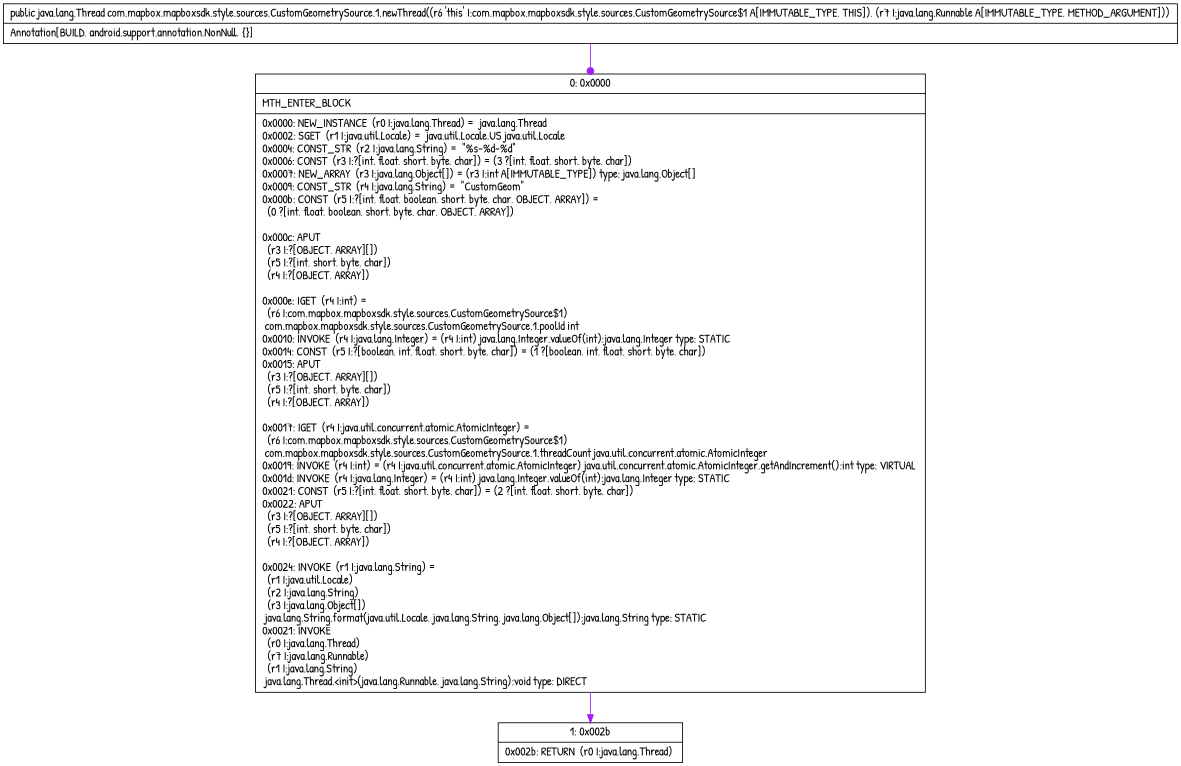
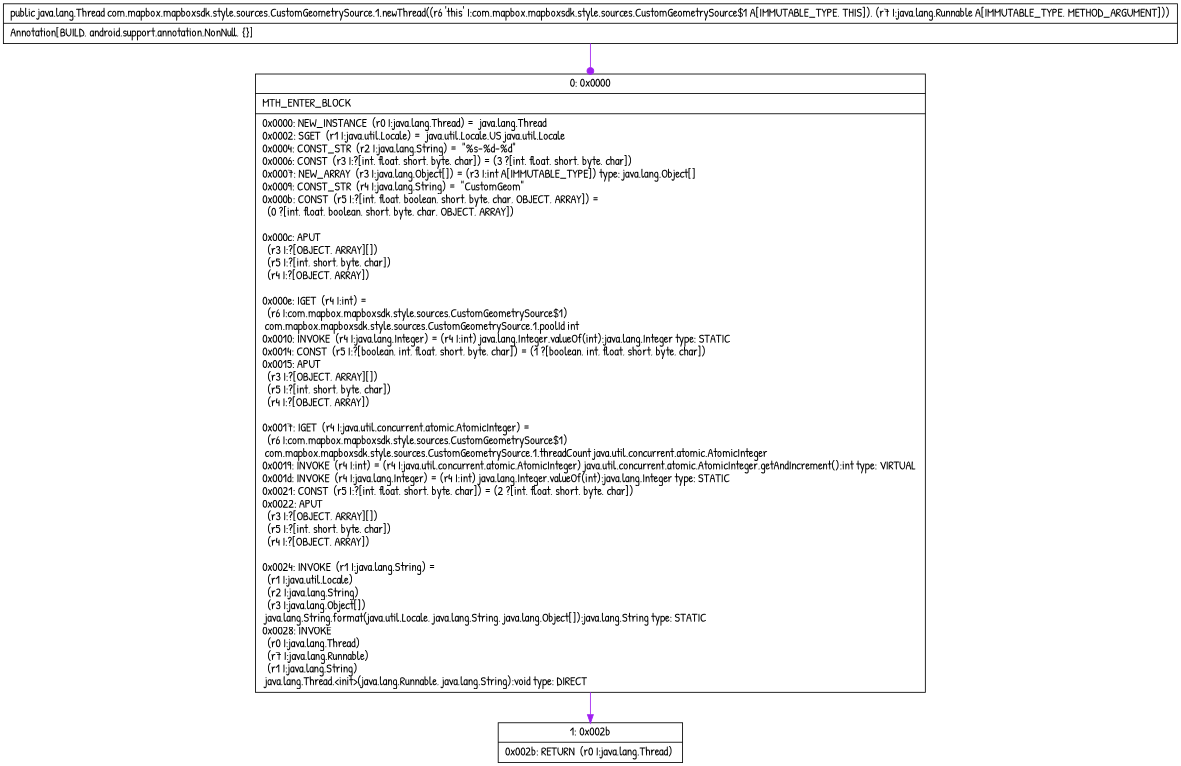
(299, 631) -> (299, 631)
